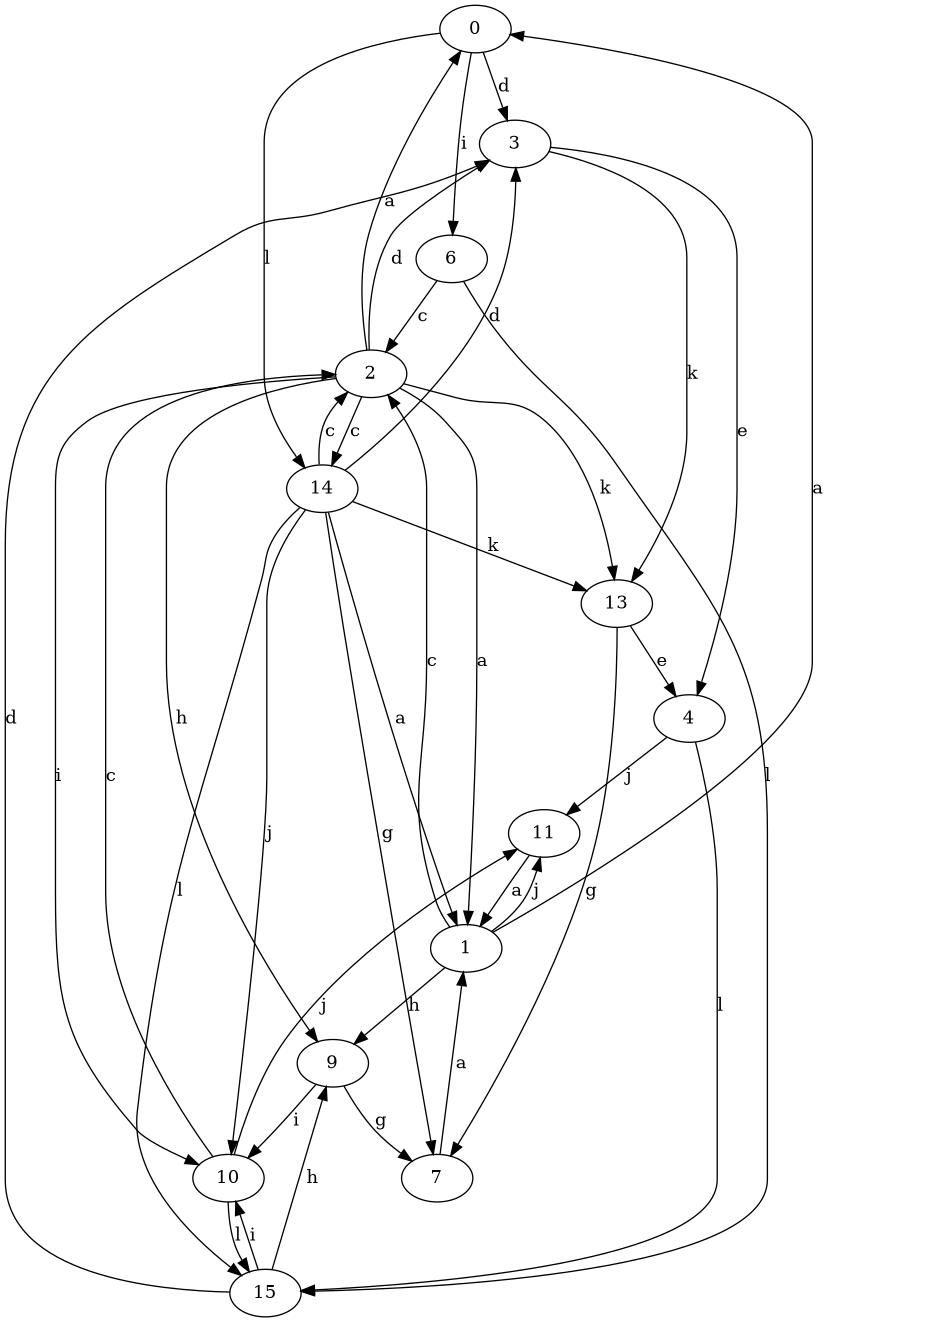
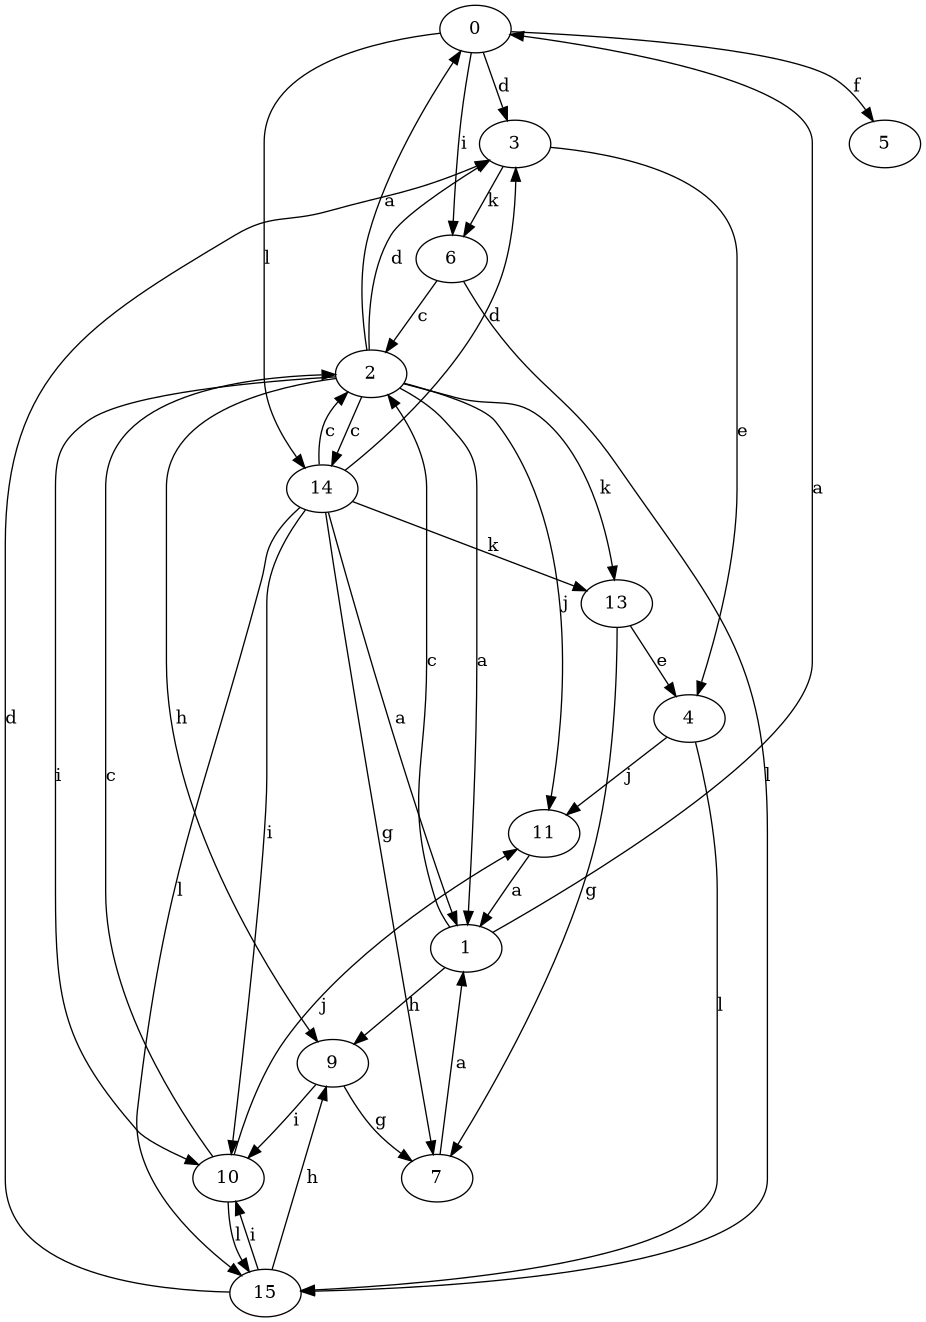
none -> (885, 144)
(687, 326) -> (487, 195)
(270, 833) -> (270, 833)
(520, 905) -> (552, 553)
